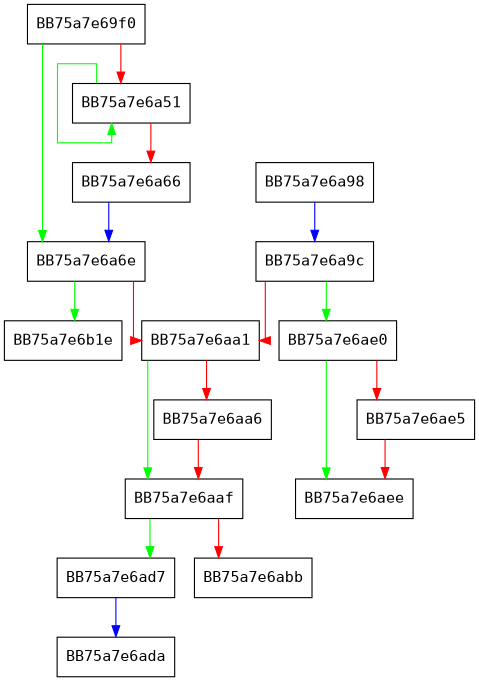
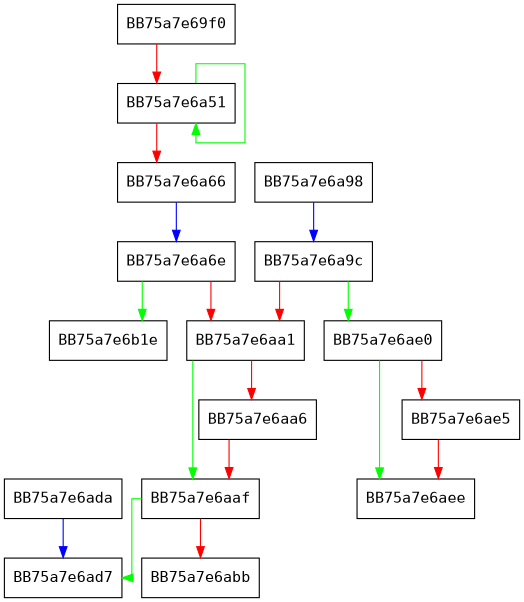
(42, 137) -> none
(116, 612) -> (63, 533)
